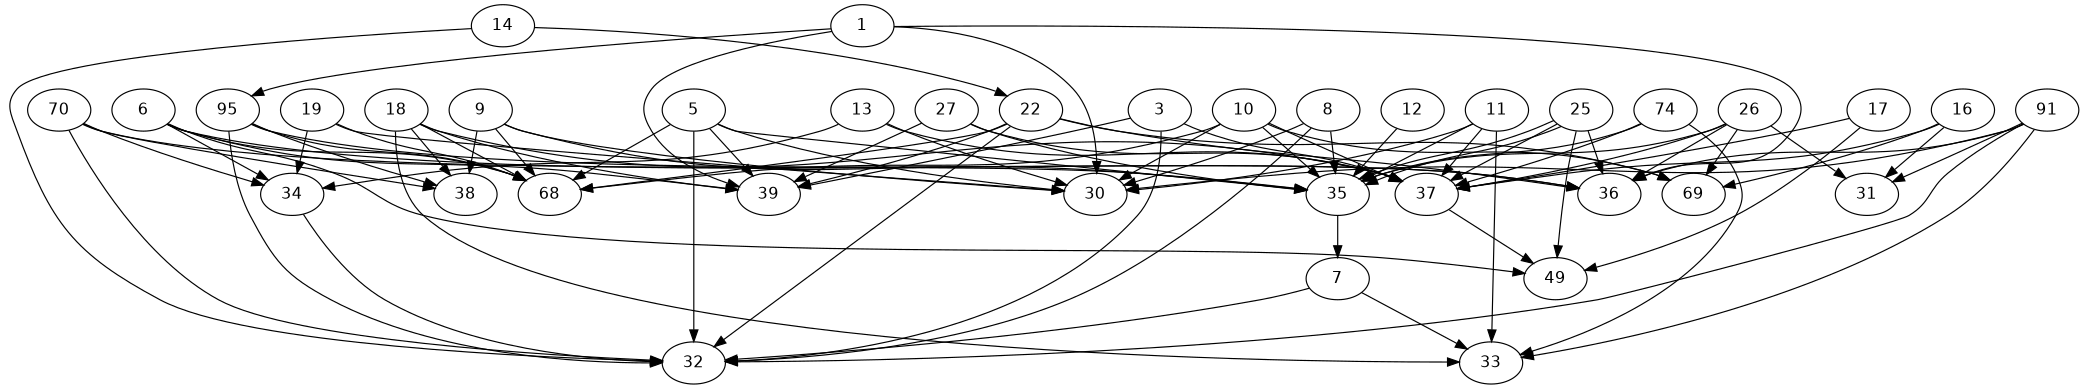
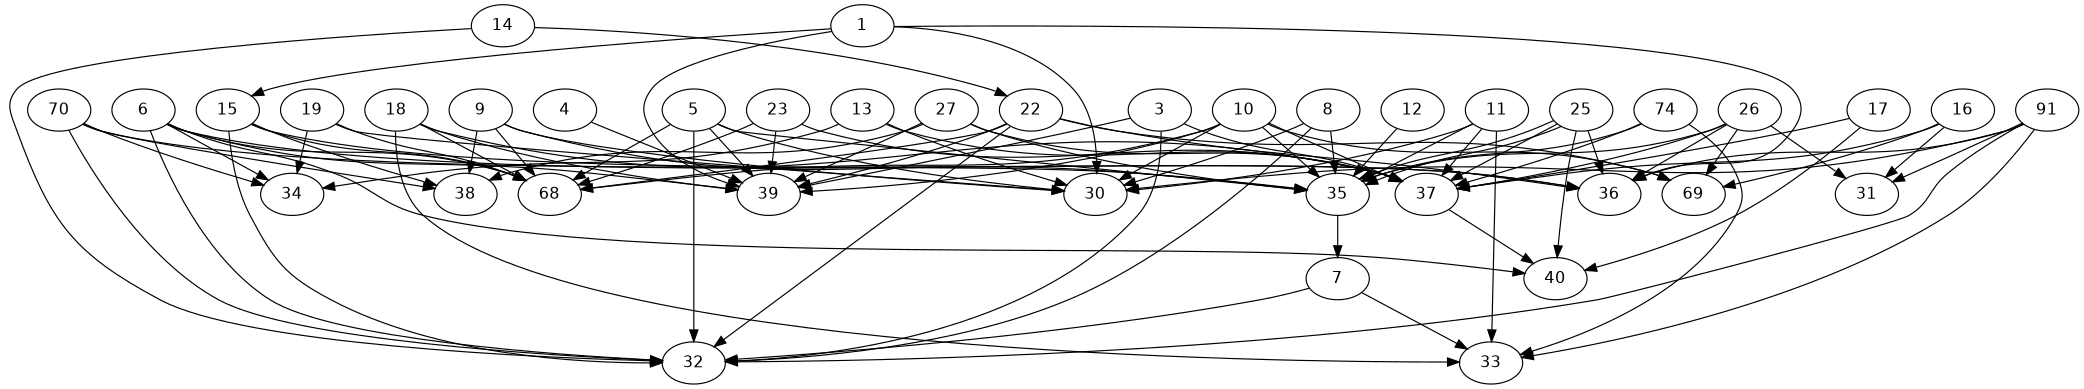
(228, 110) -> (228, 110)
none -> (565, 110)
none -> (778, 110)
(427, 148) -> (766, 152)
none -> (1018, 170)
(1555, 279) -> (1555, 279)
(456, 331) -> (339, 324)
